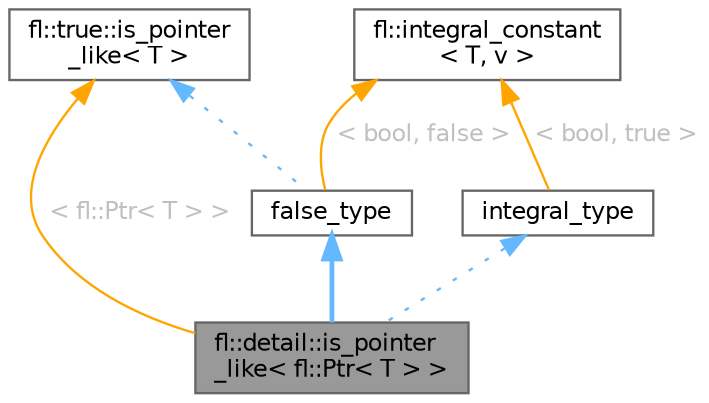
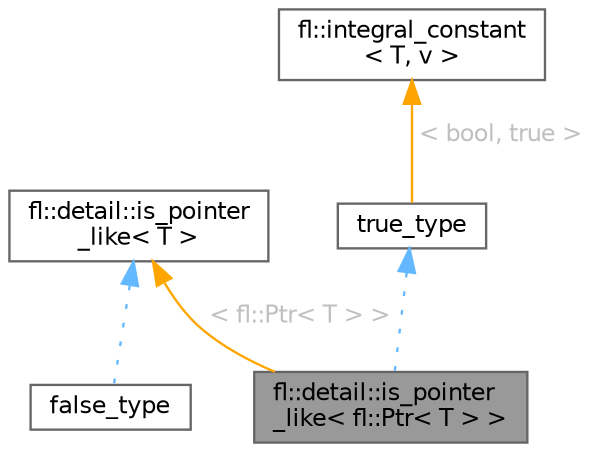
(129, 45) -> (139, 226)
(324, 136) -> none
(558, 213) -> (412, 226)
(332, 291) -> none
